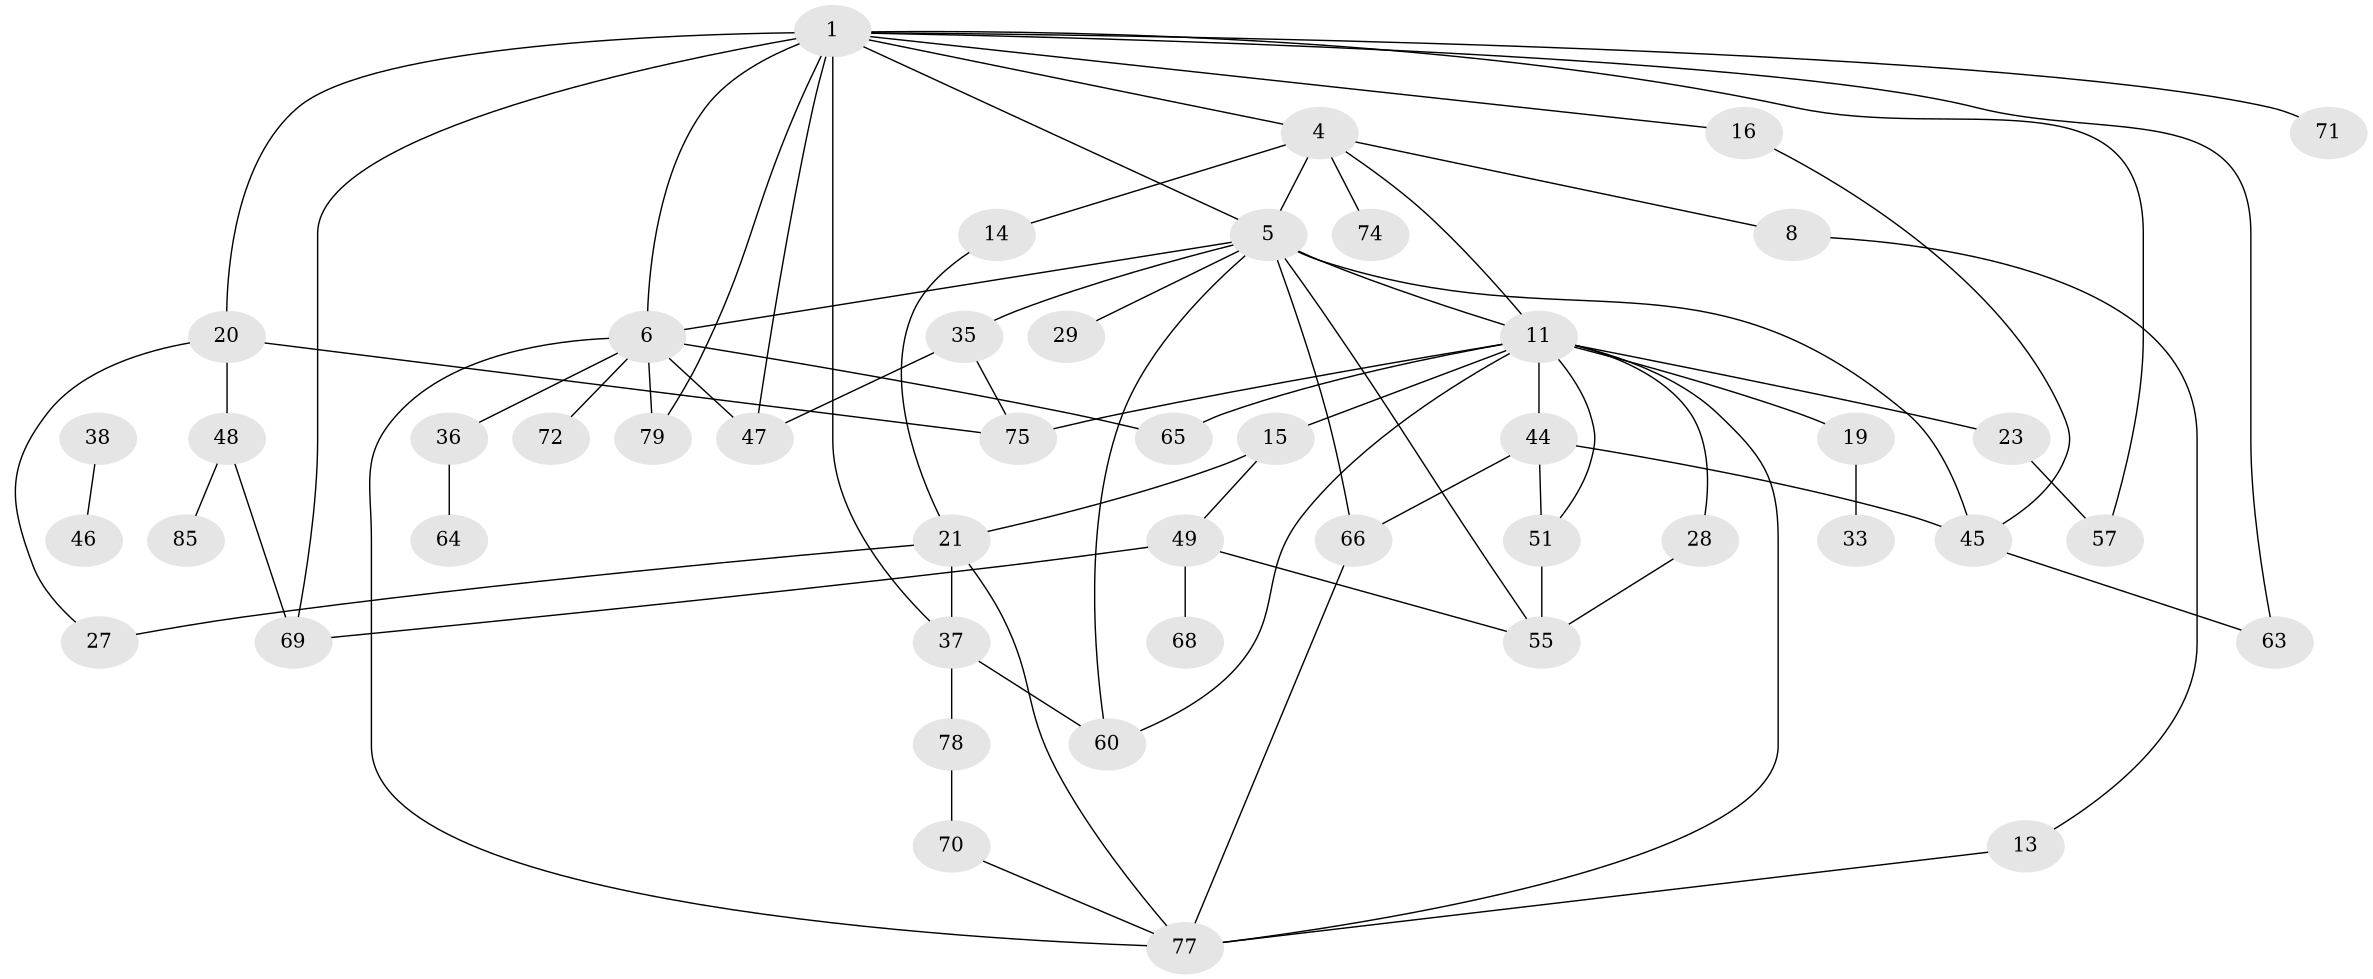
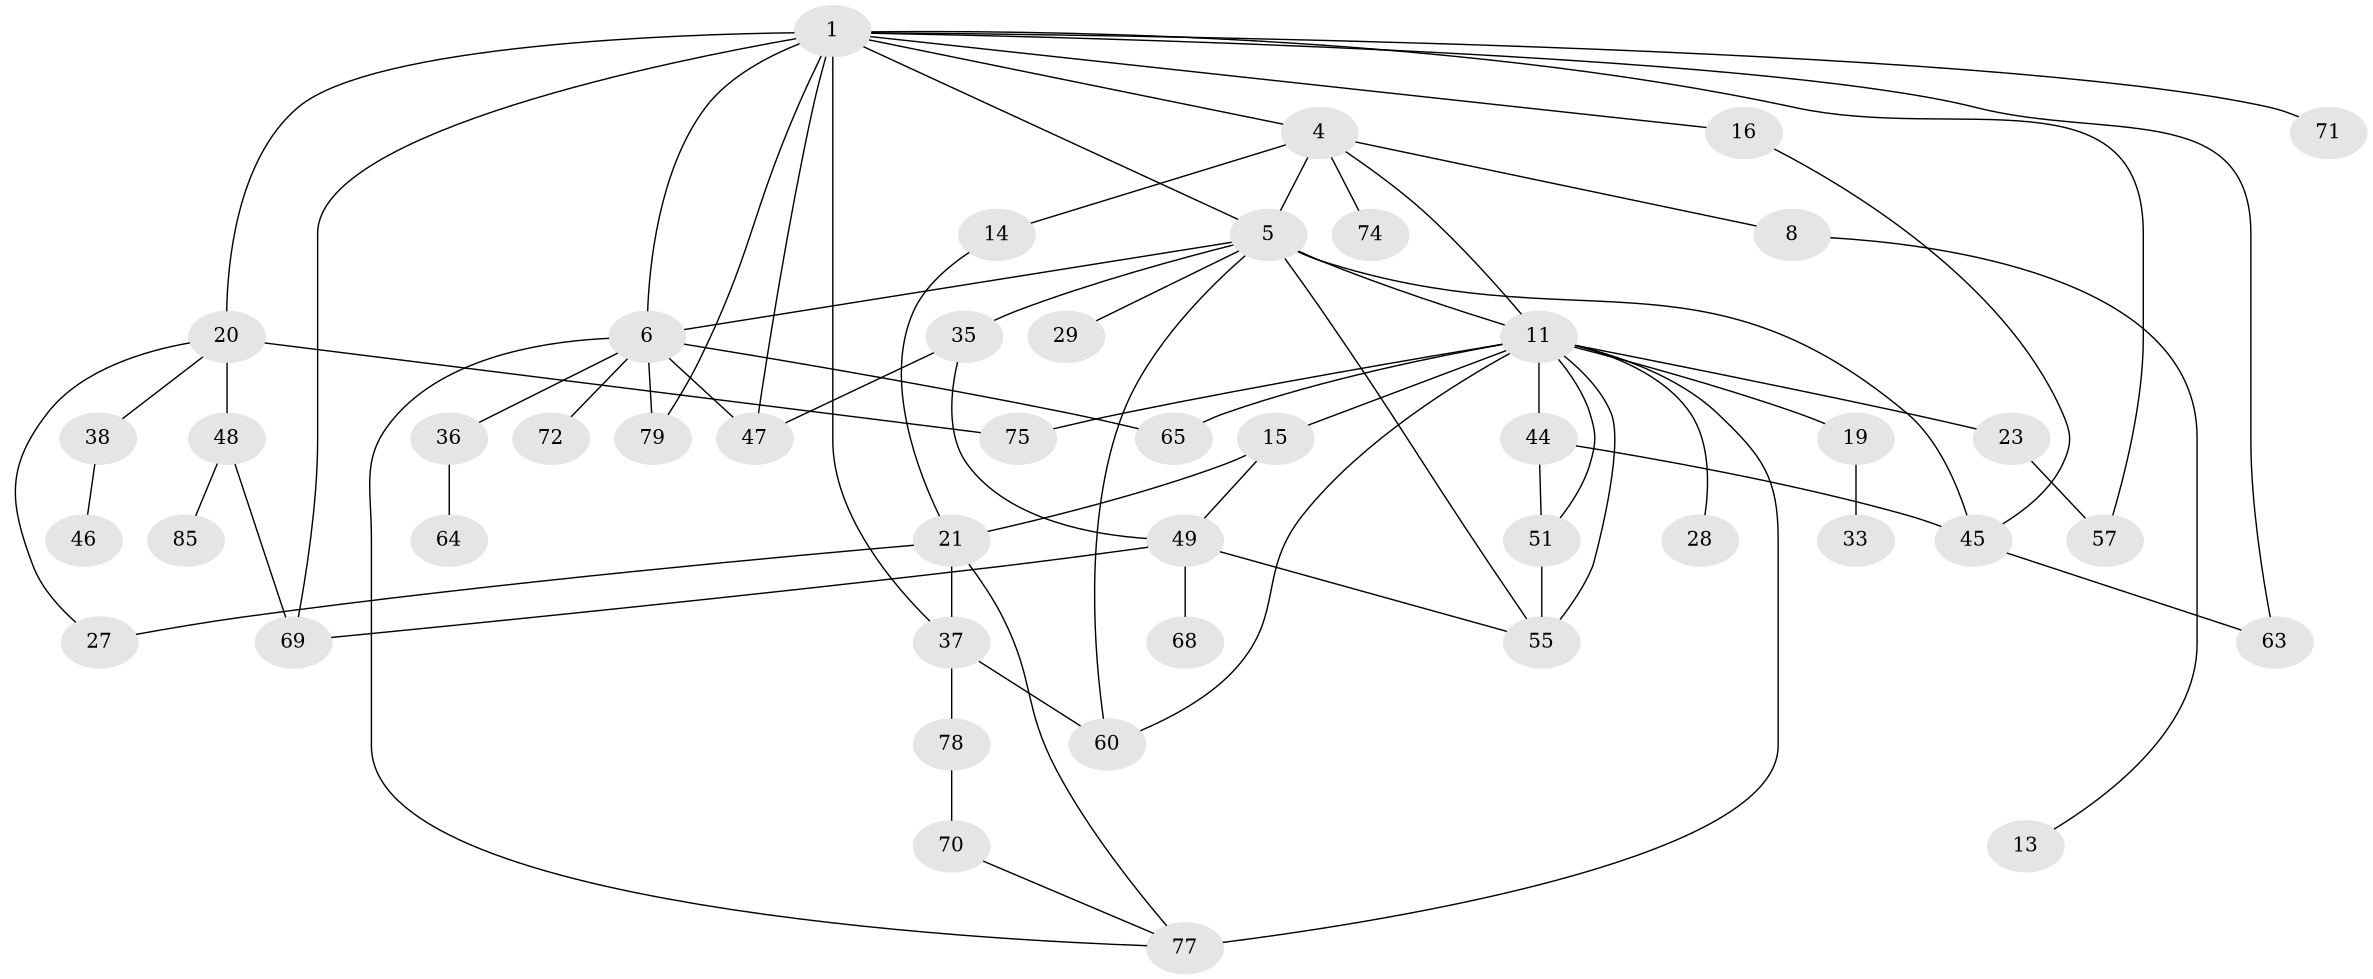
none -> (163, 388)
(991, 388) -> (1002, 496)
(1354, 541) -> none
(1621, 592) -> (1611, 484)
(1606, 897) -> none
